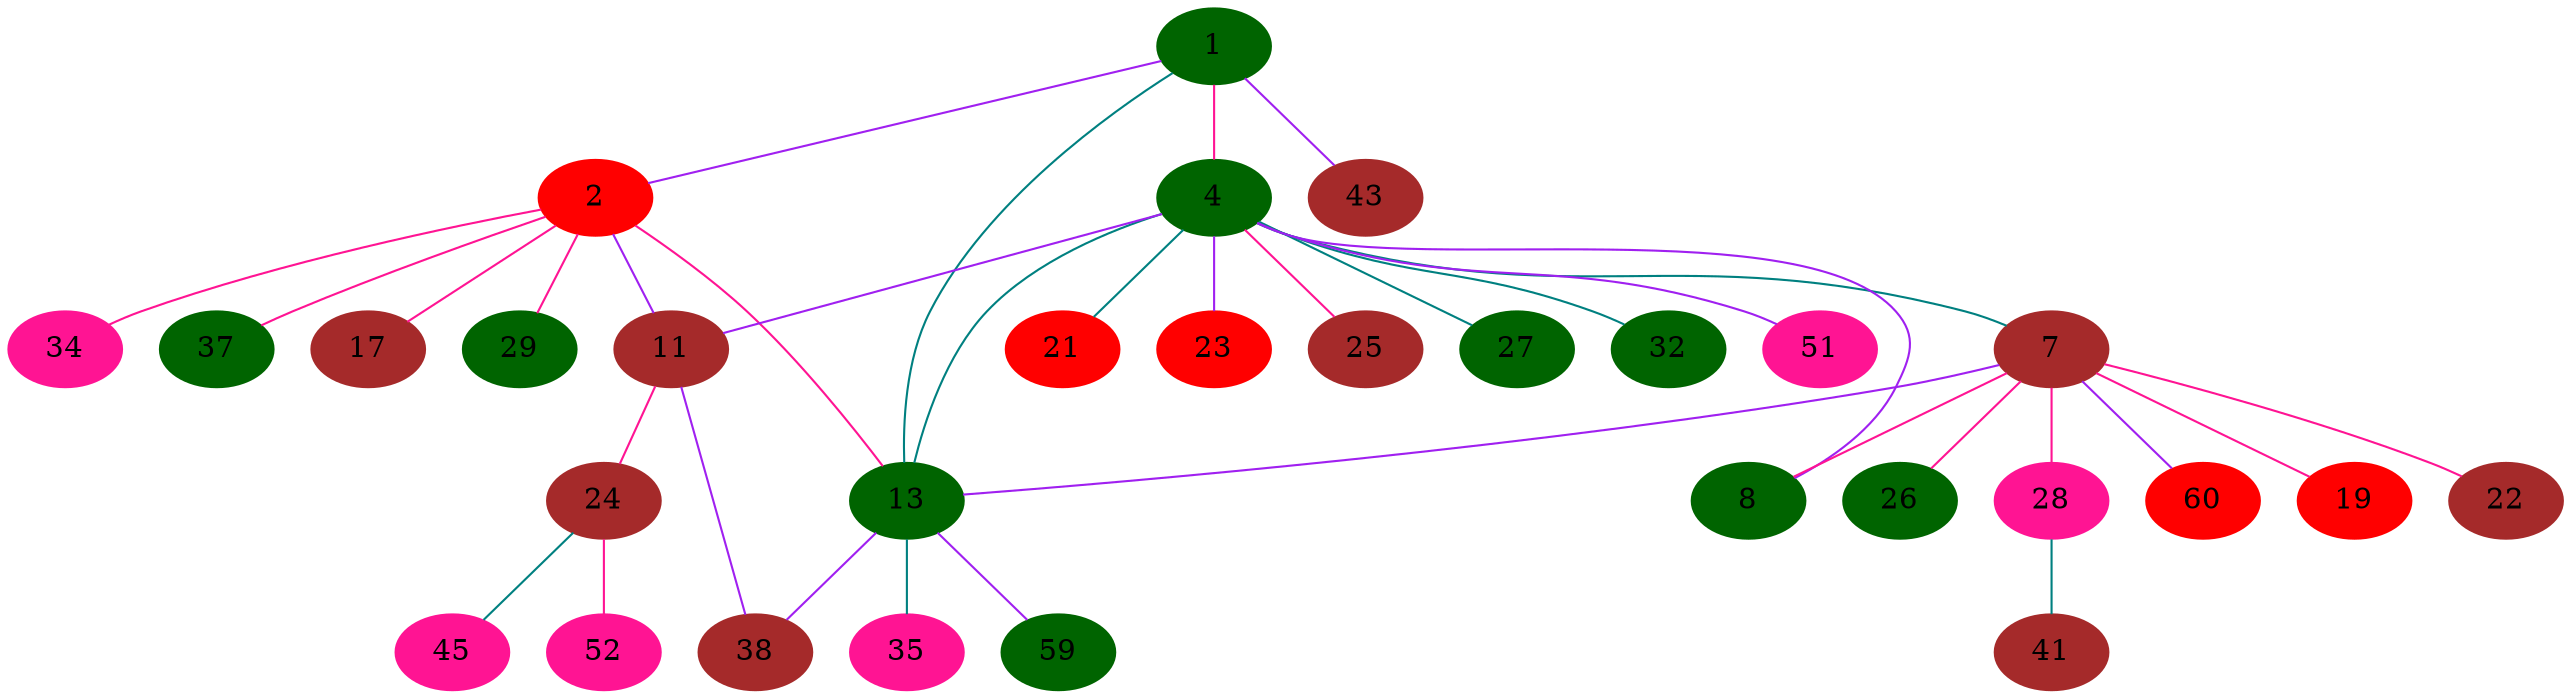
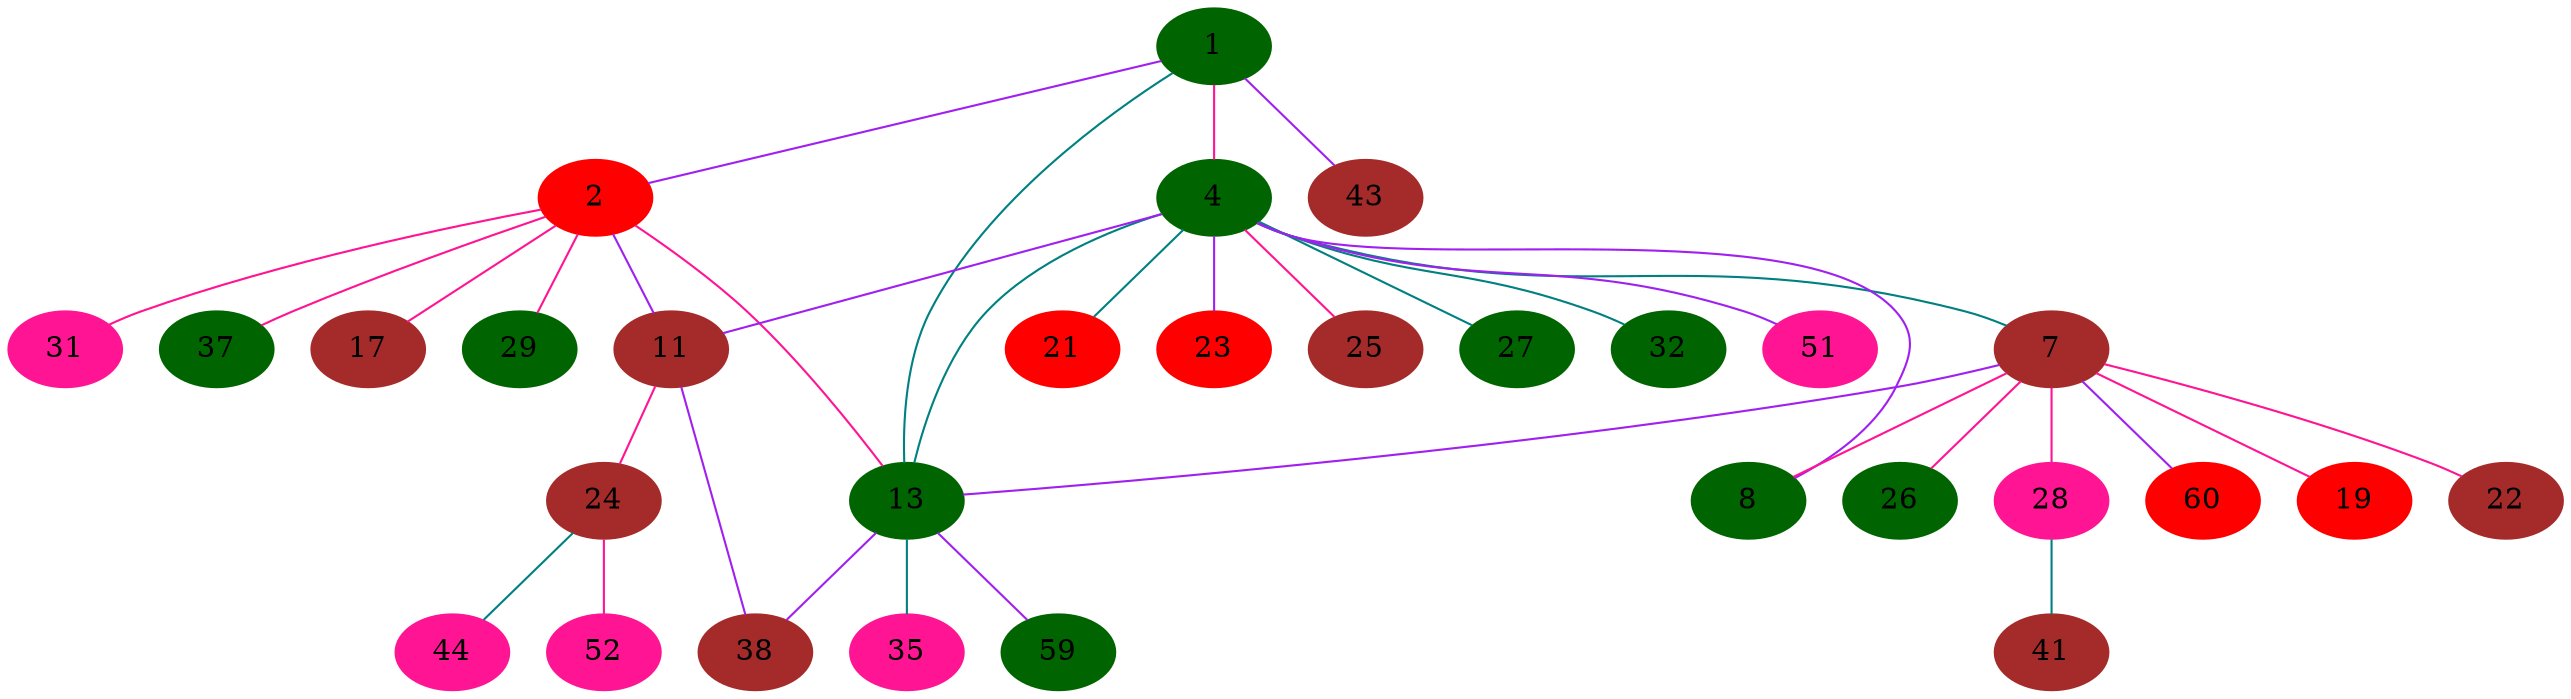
(65, 349) -> (65, 349)
(452, 652) -> (452, 652)
